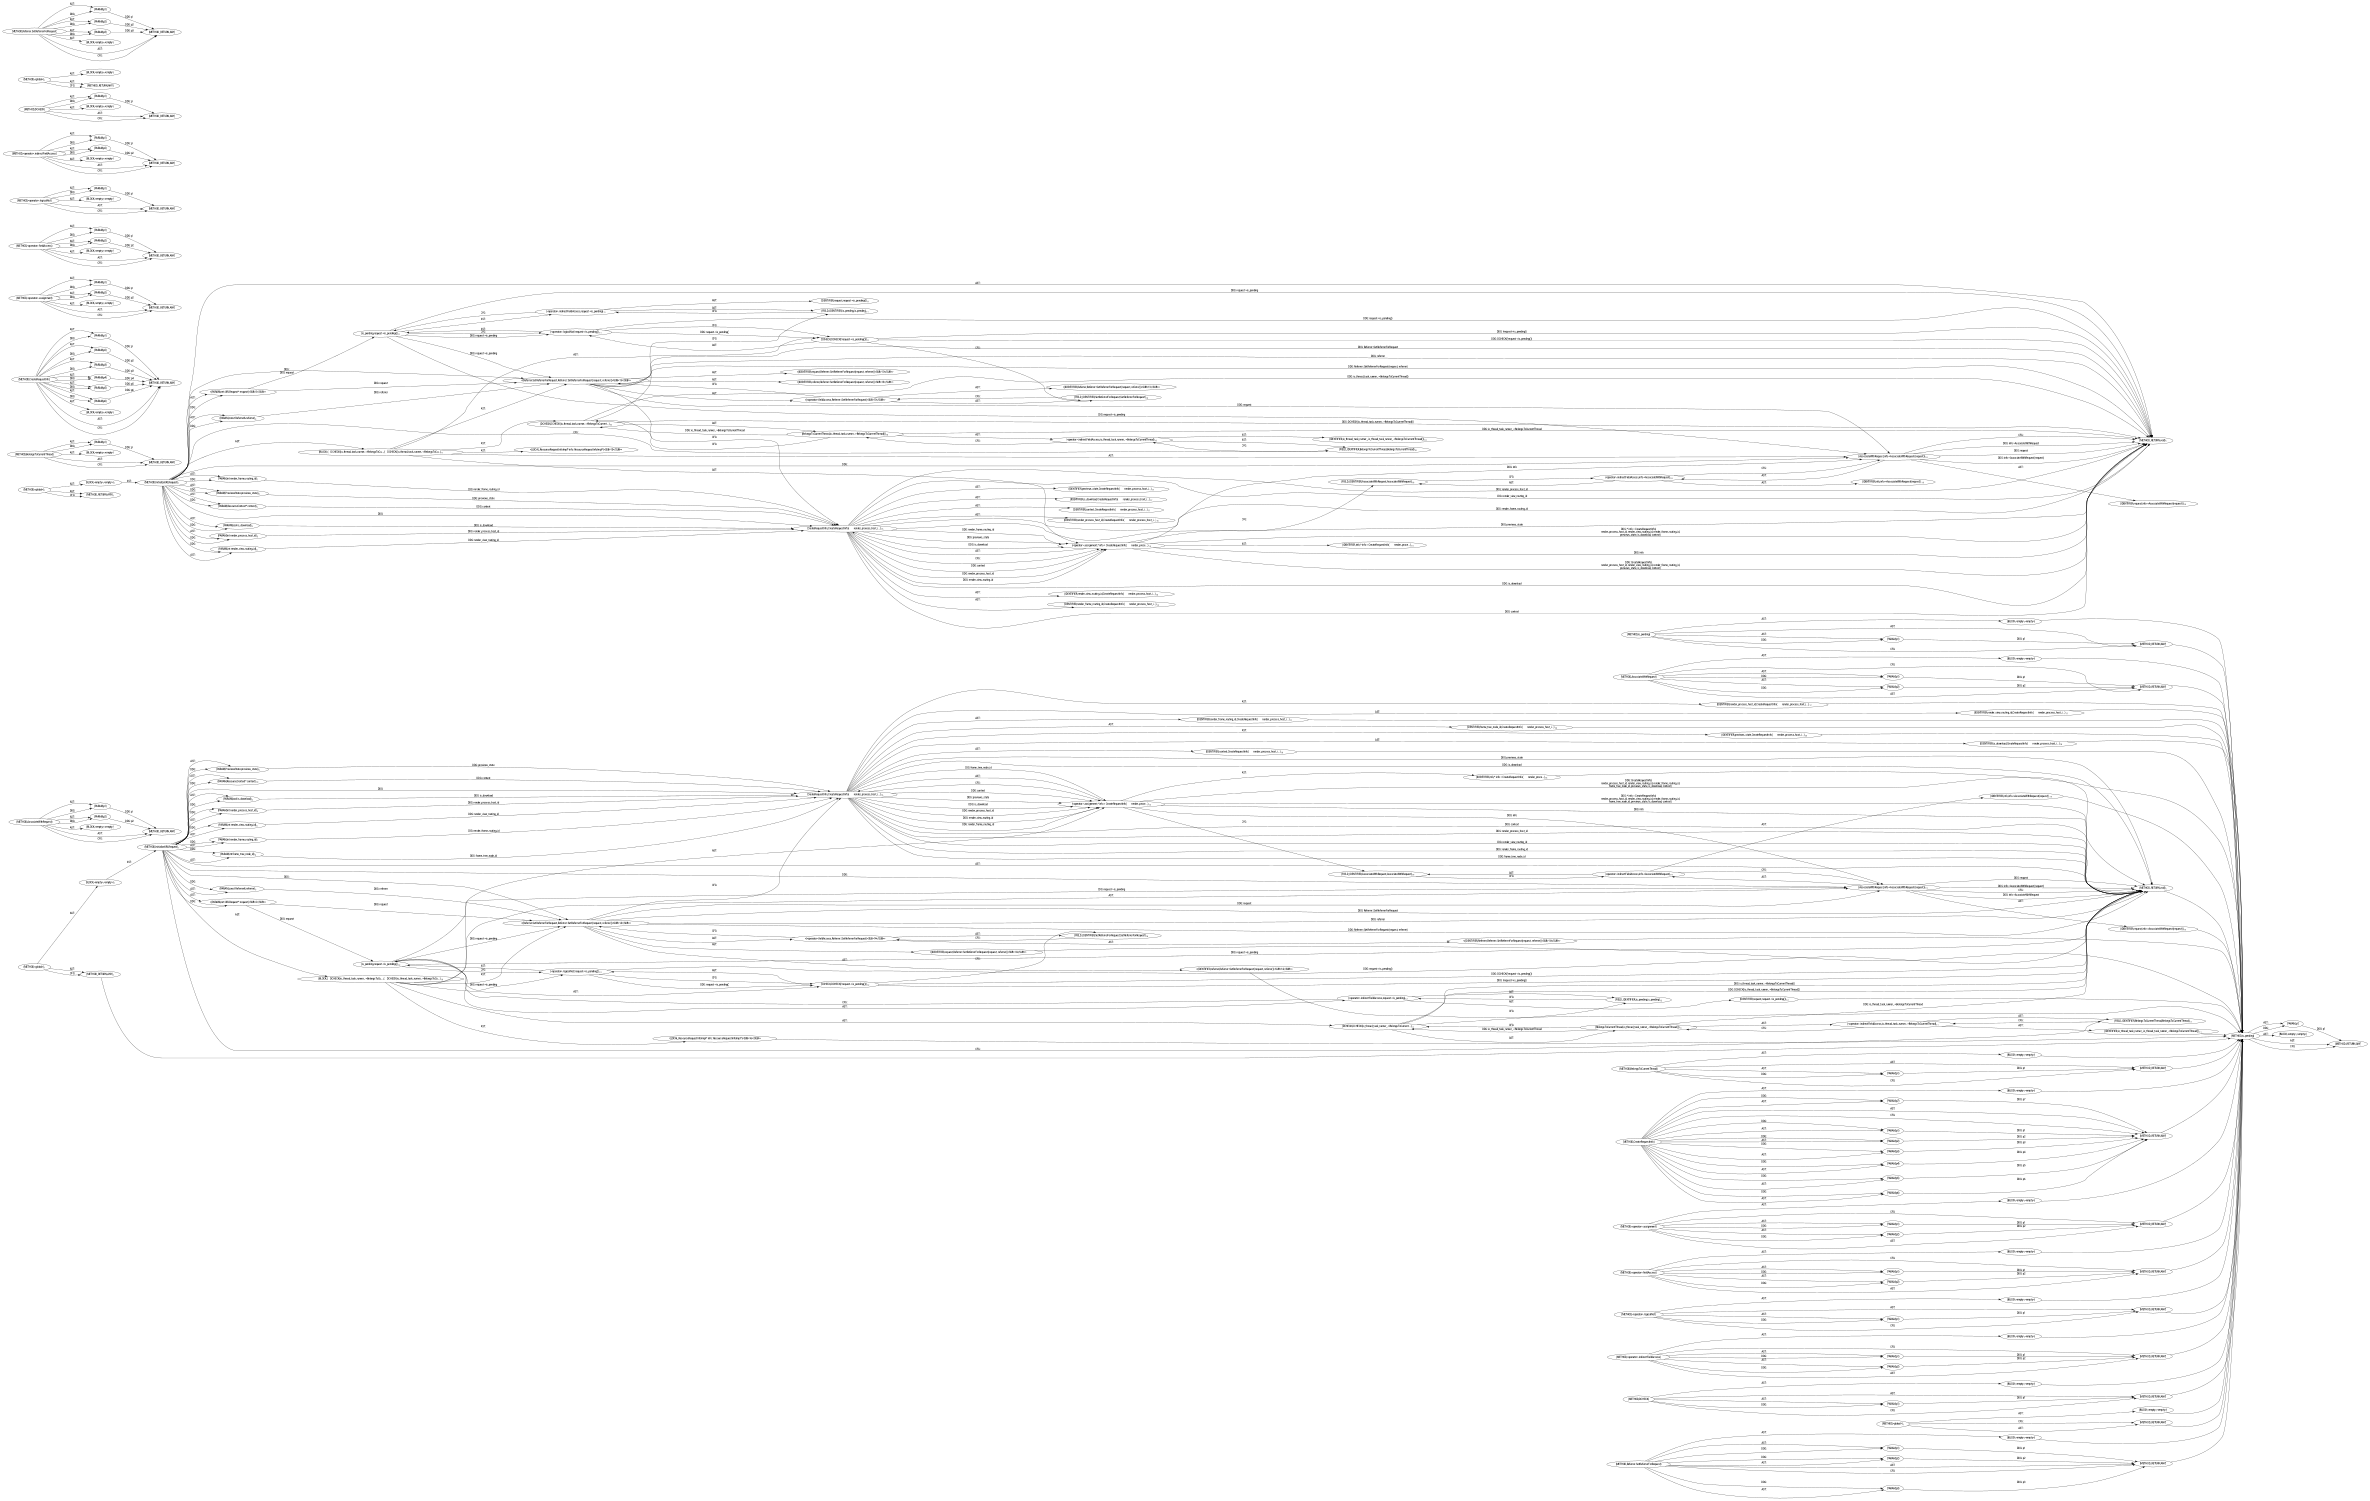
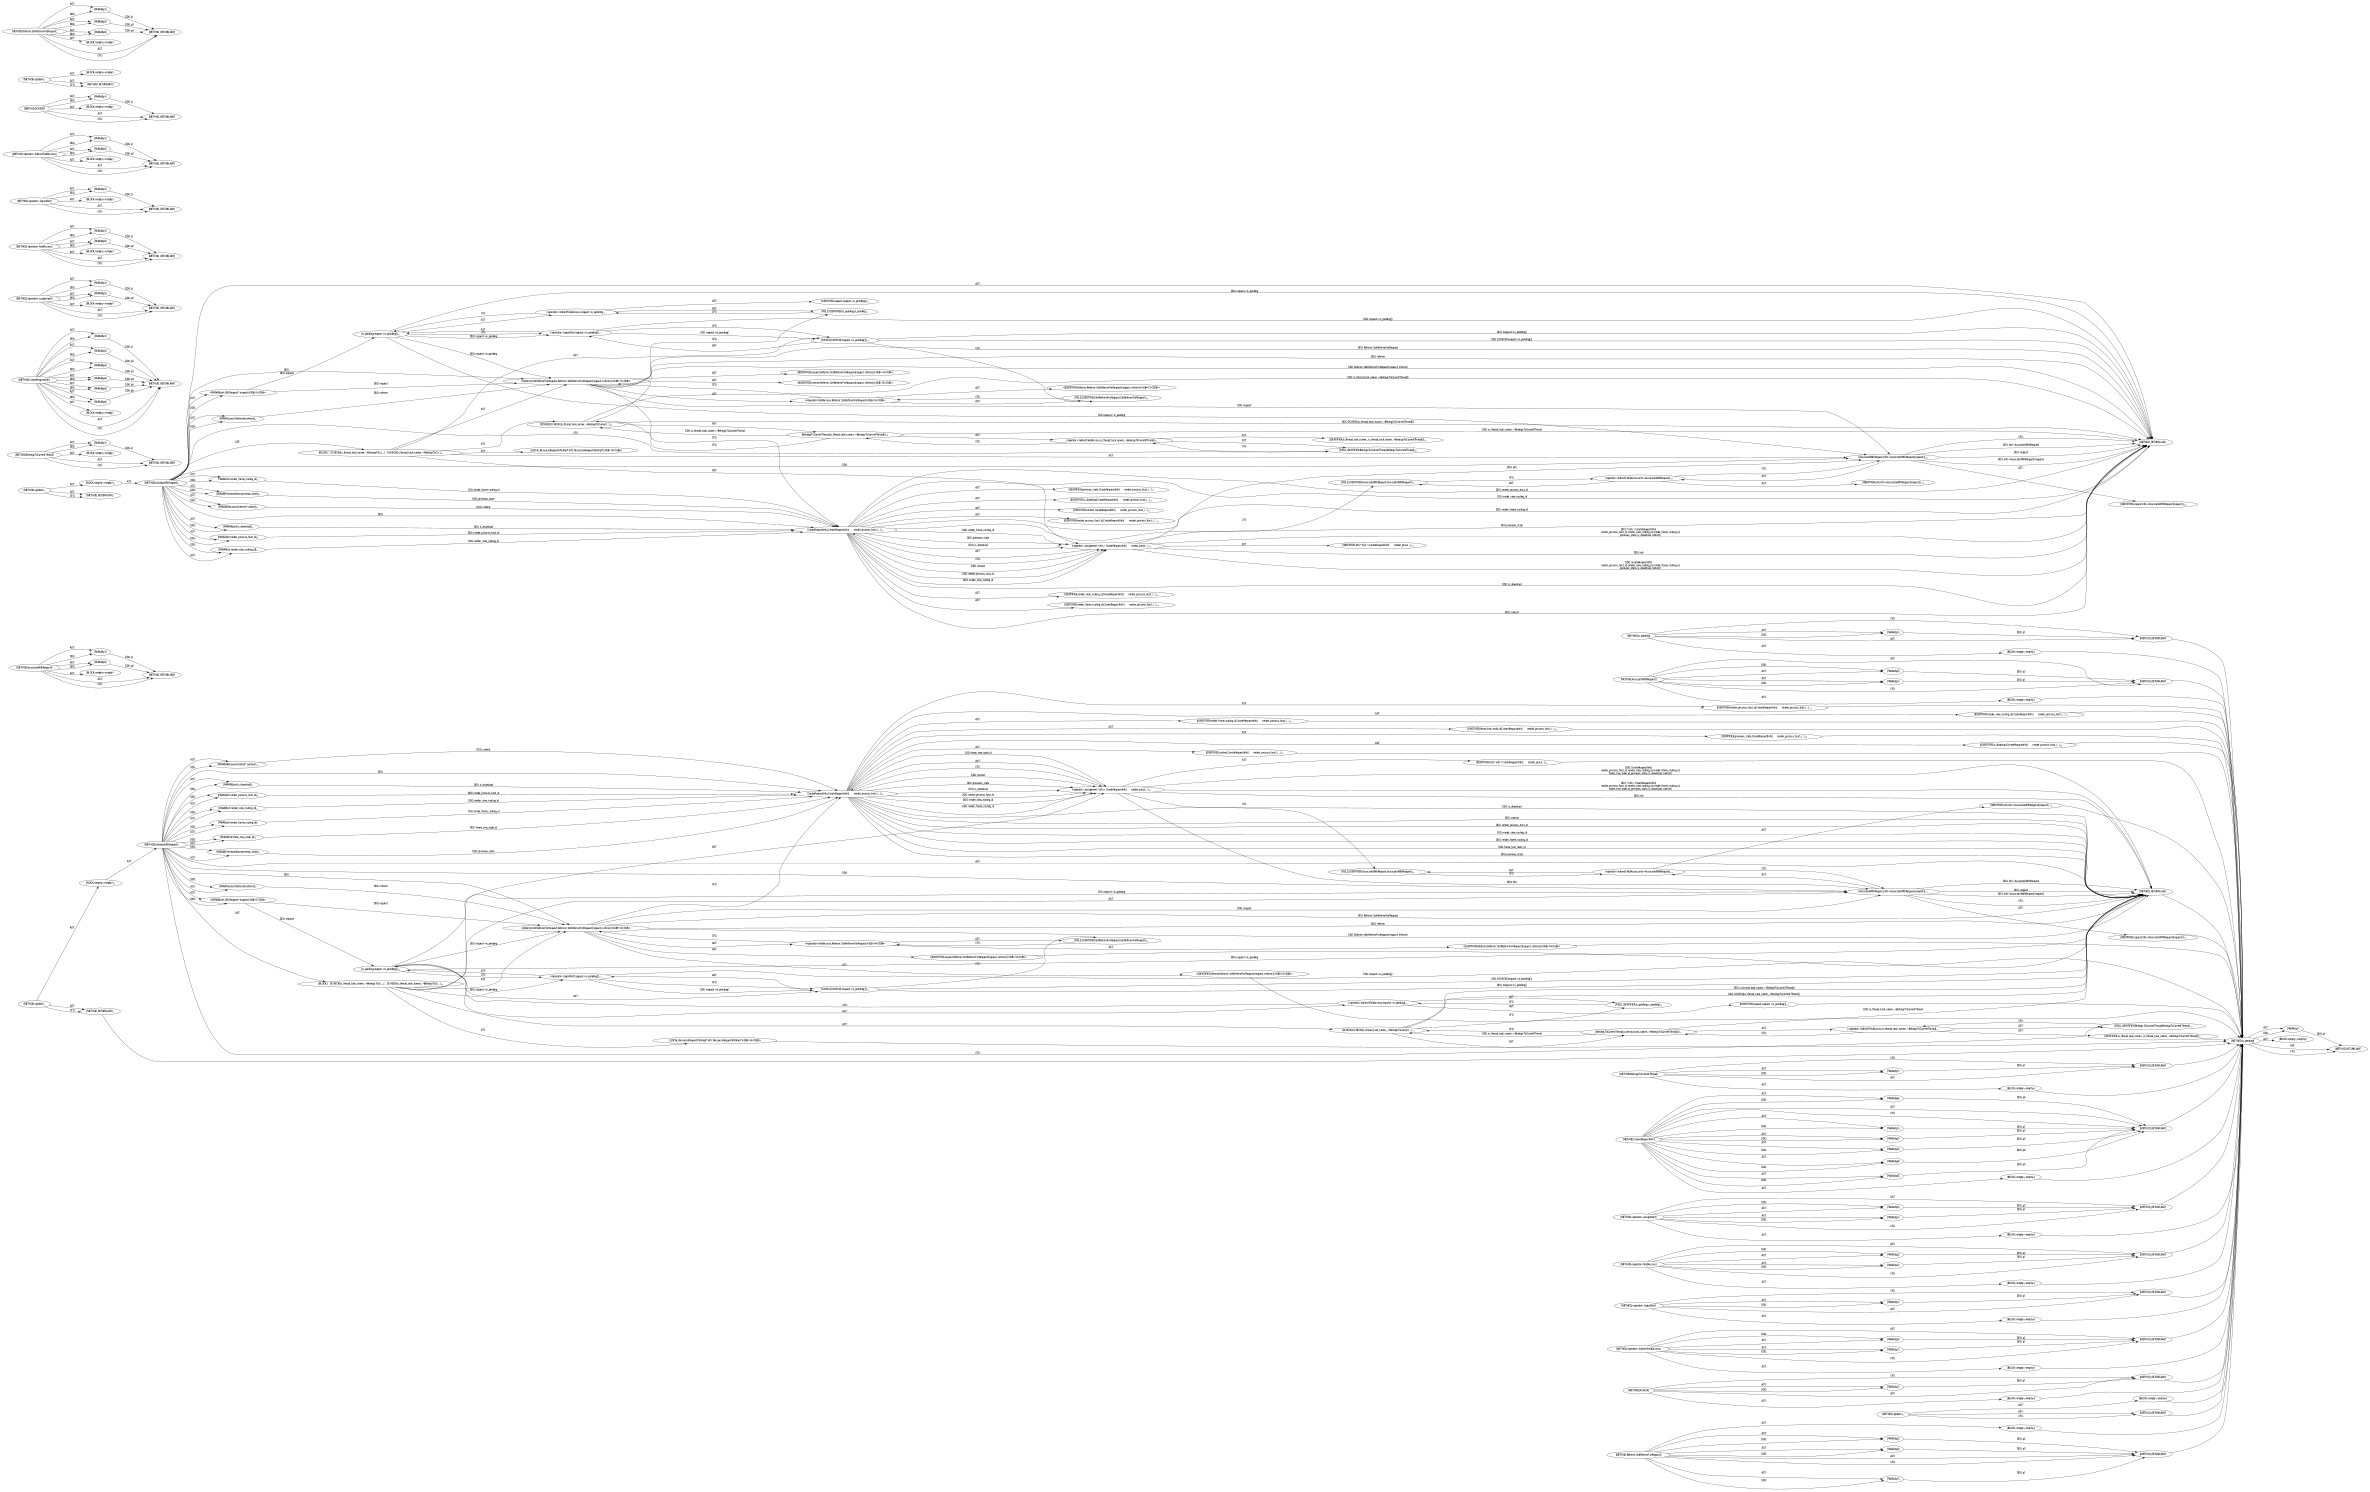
(1893, 1101) -> none
